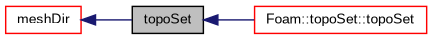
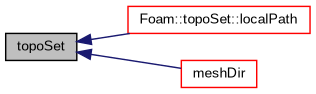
(114, 20) -> (136, 61)
(341, 20) -> (219, 20)
